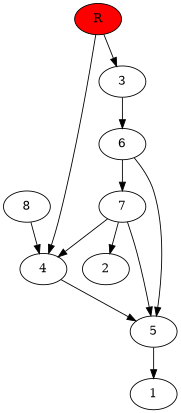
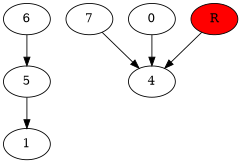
(122, 82) -> none
(122, 171) -> none
(27, 207) -> (152, 19)
(140, 264) -> none
(106, 269) -> none
(95, 298) -> none
